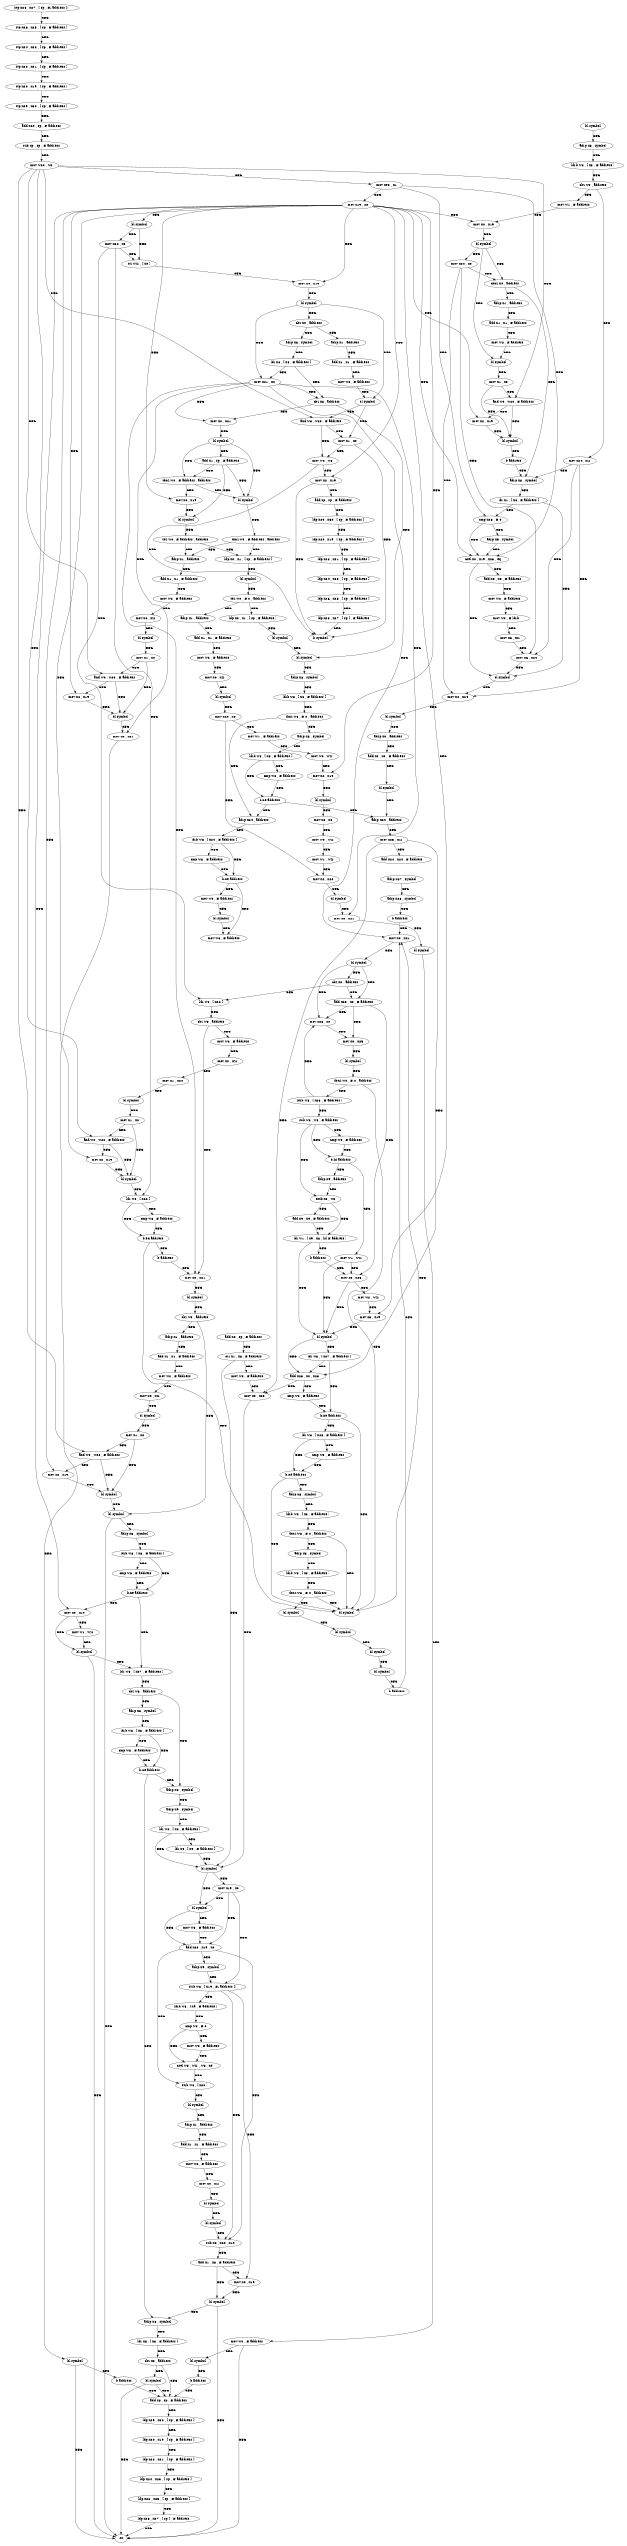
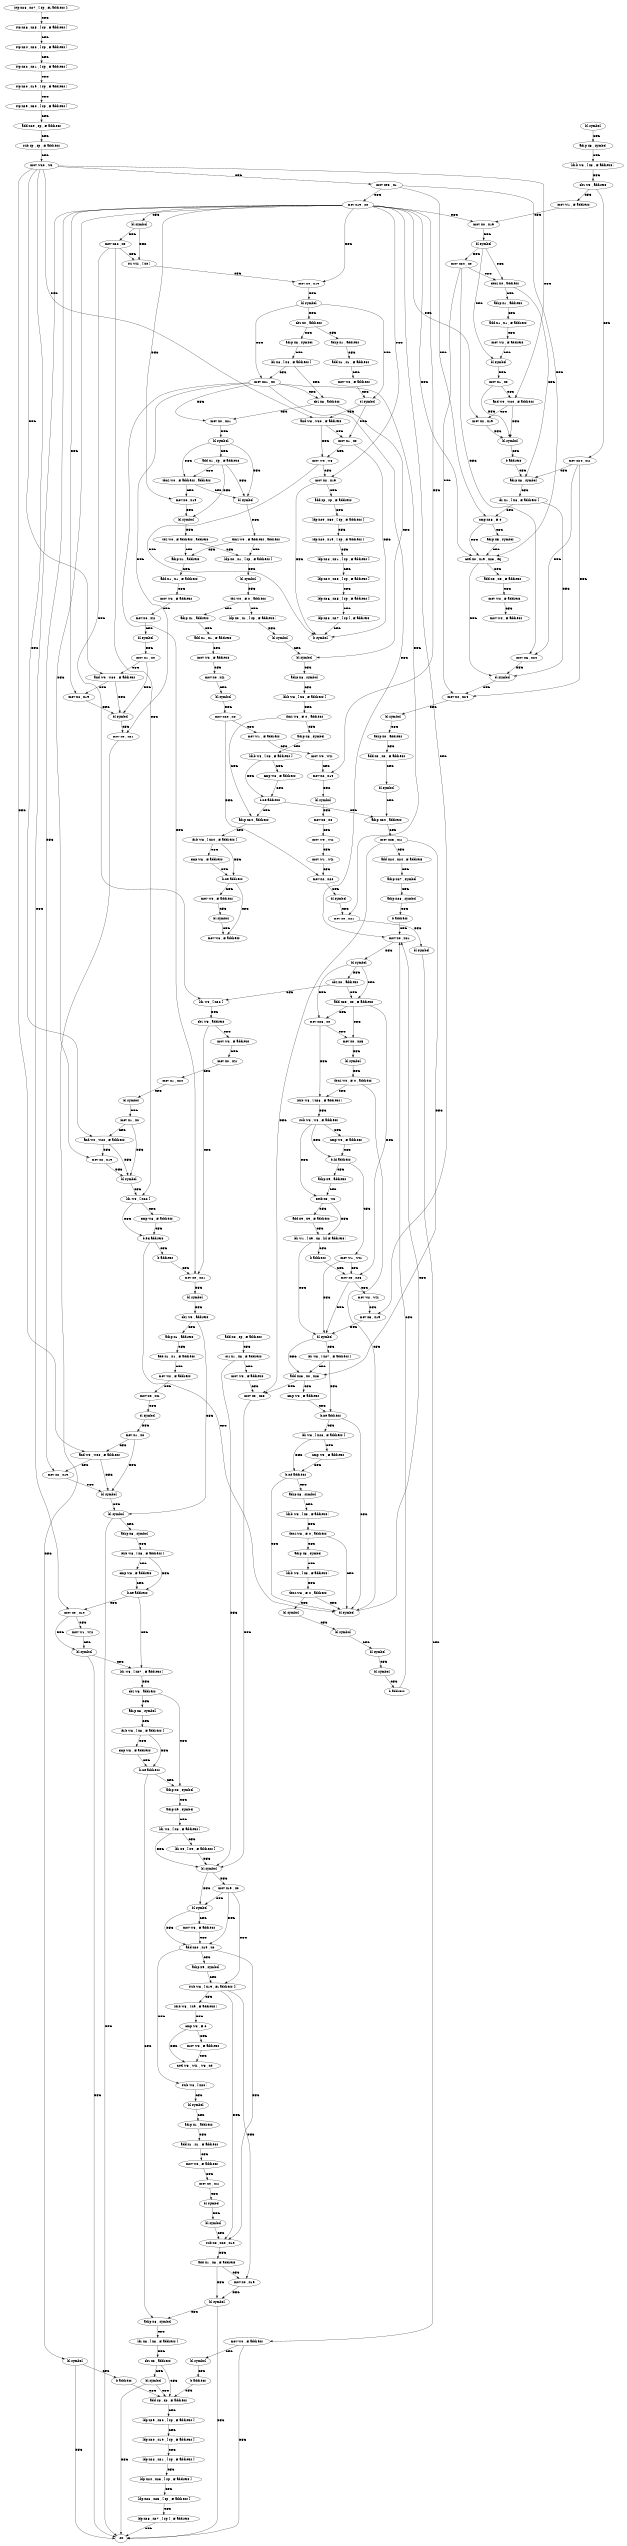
(45, 116) -> (45, 116)
(506, 618) -> (506, 618)
(510, 638) -> none
none -> (402, 868)
(304, 1062) -> (320, 1060)
(195, 2075) -> none
